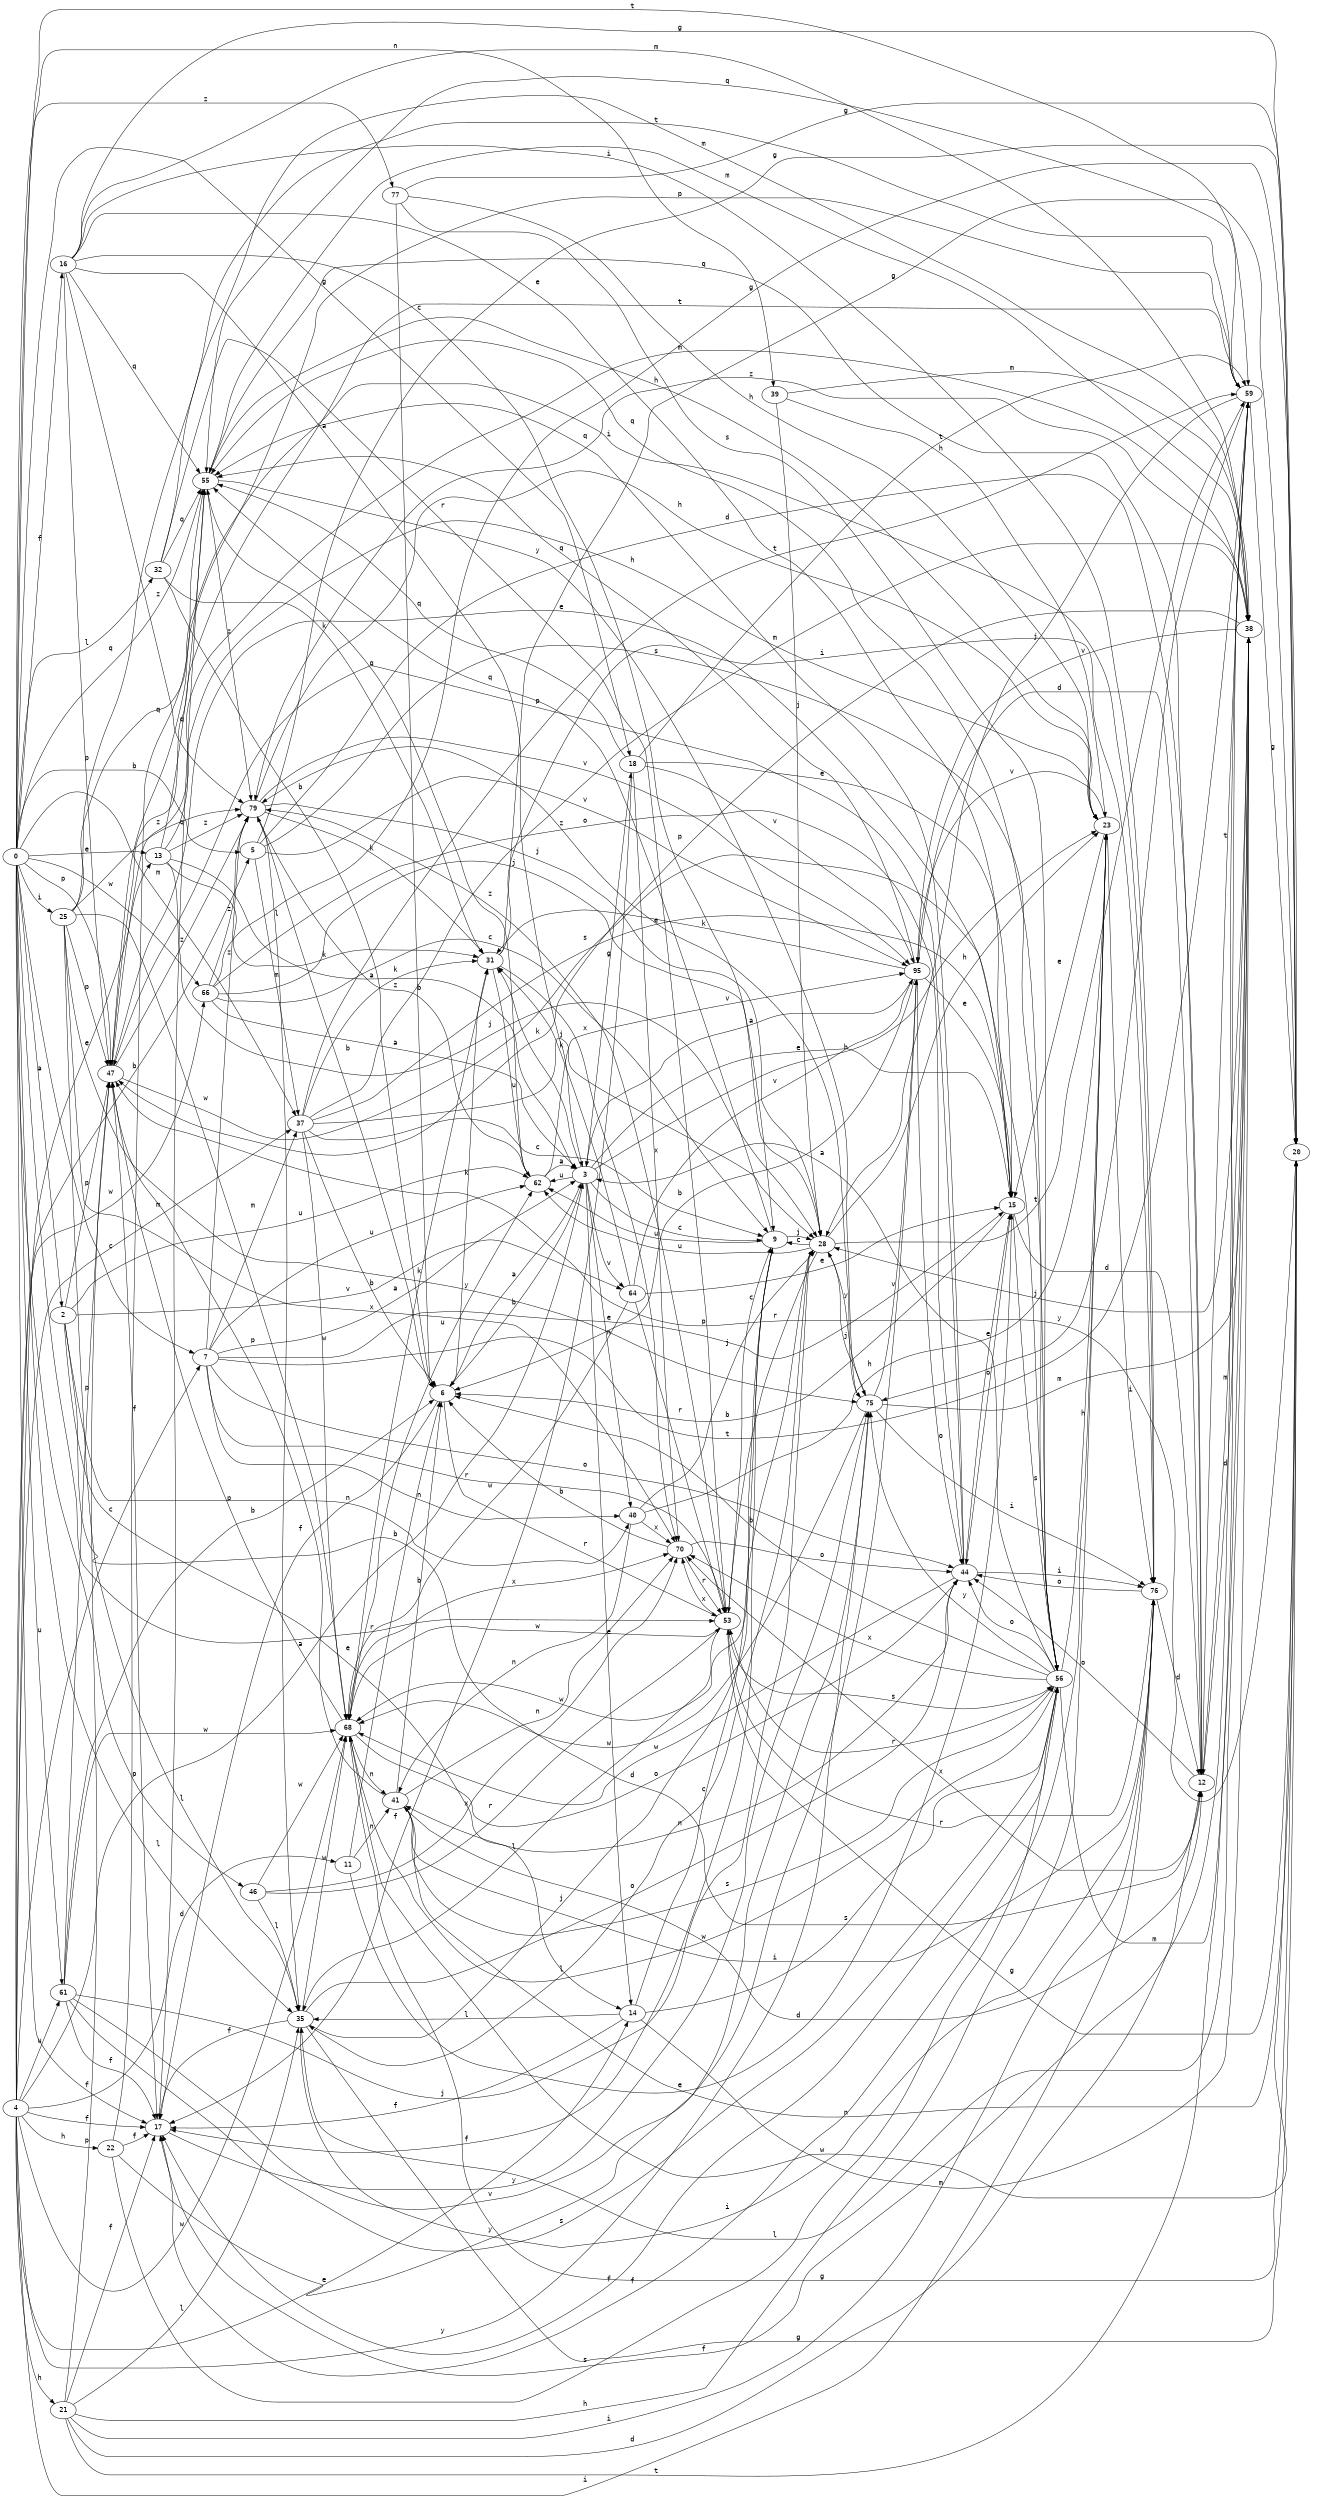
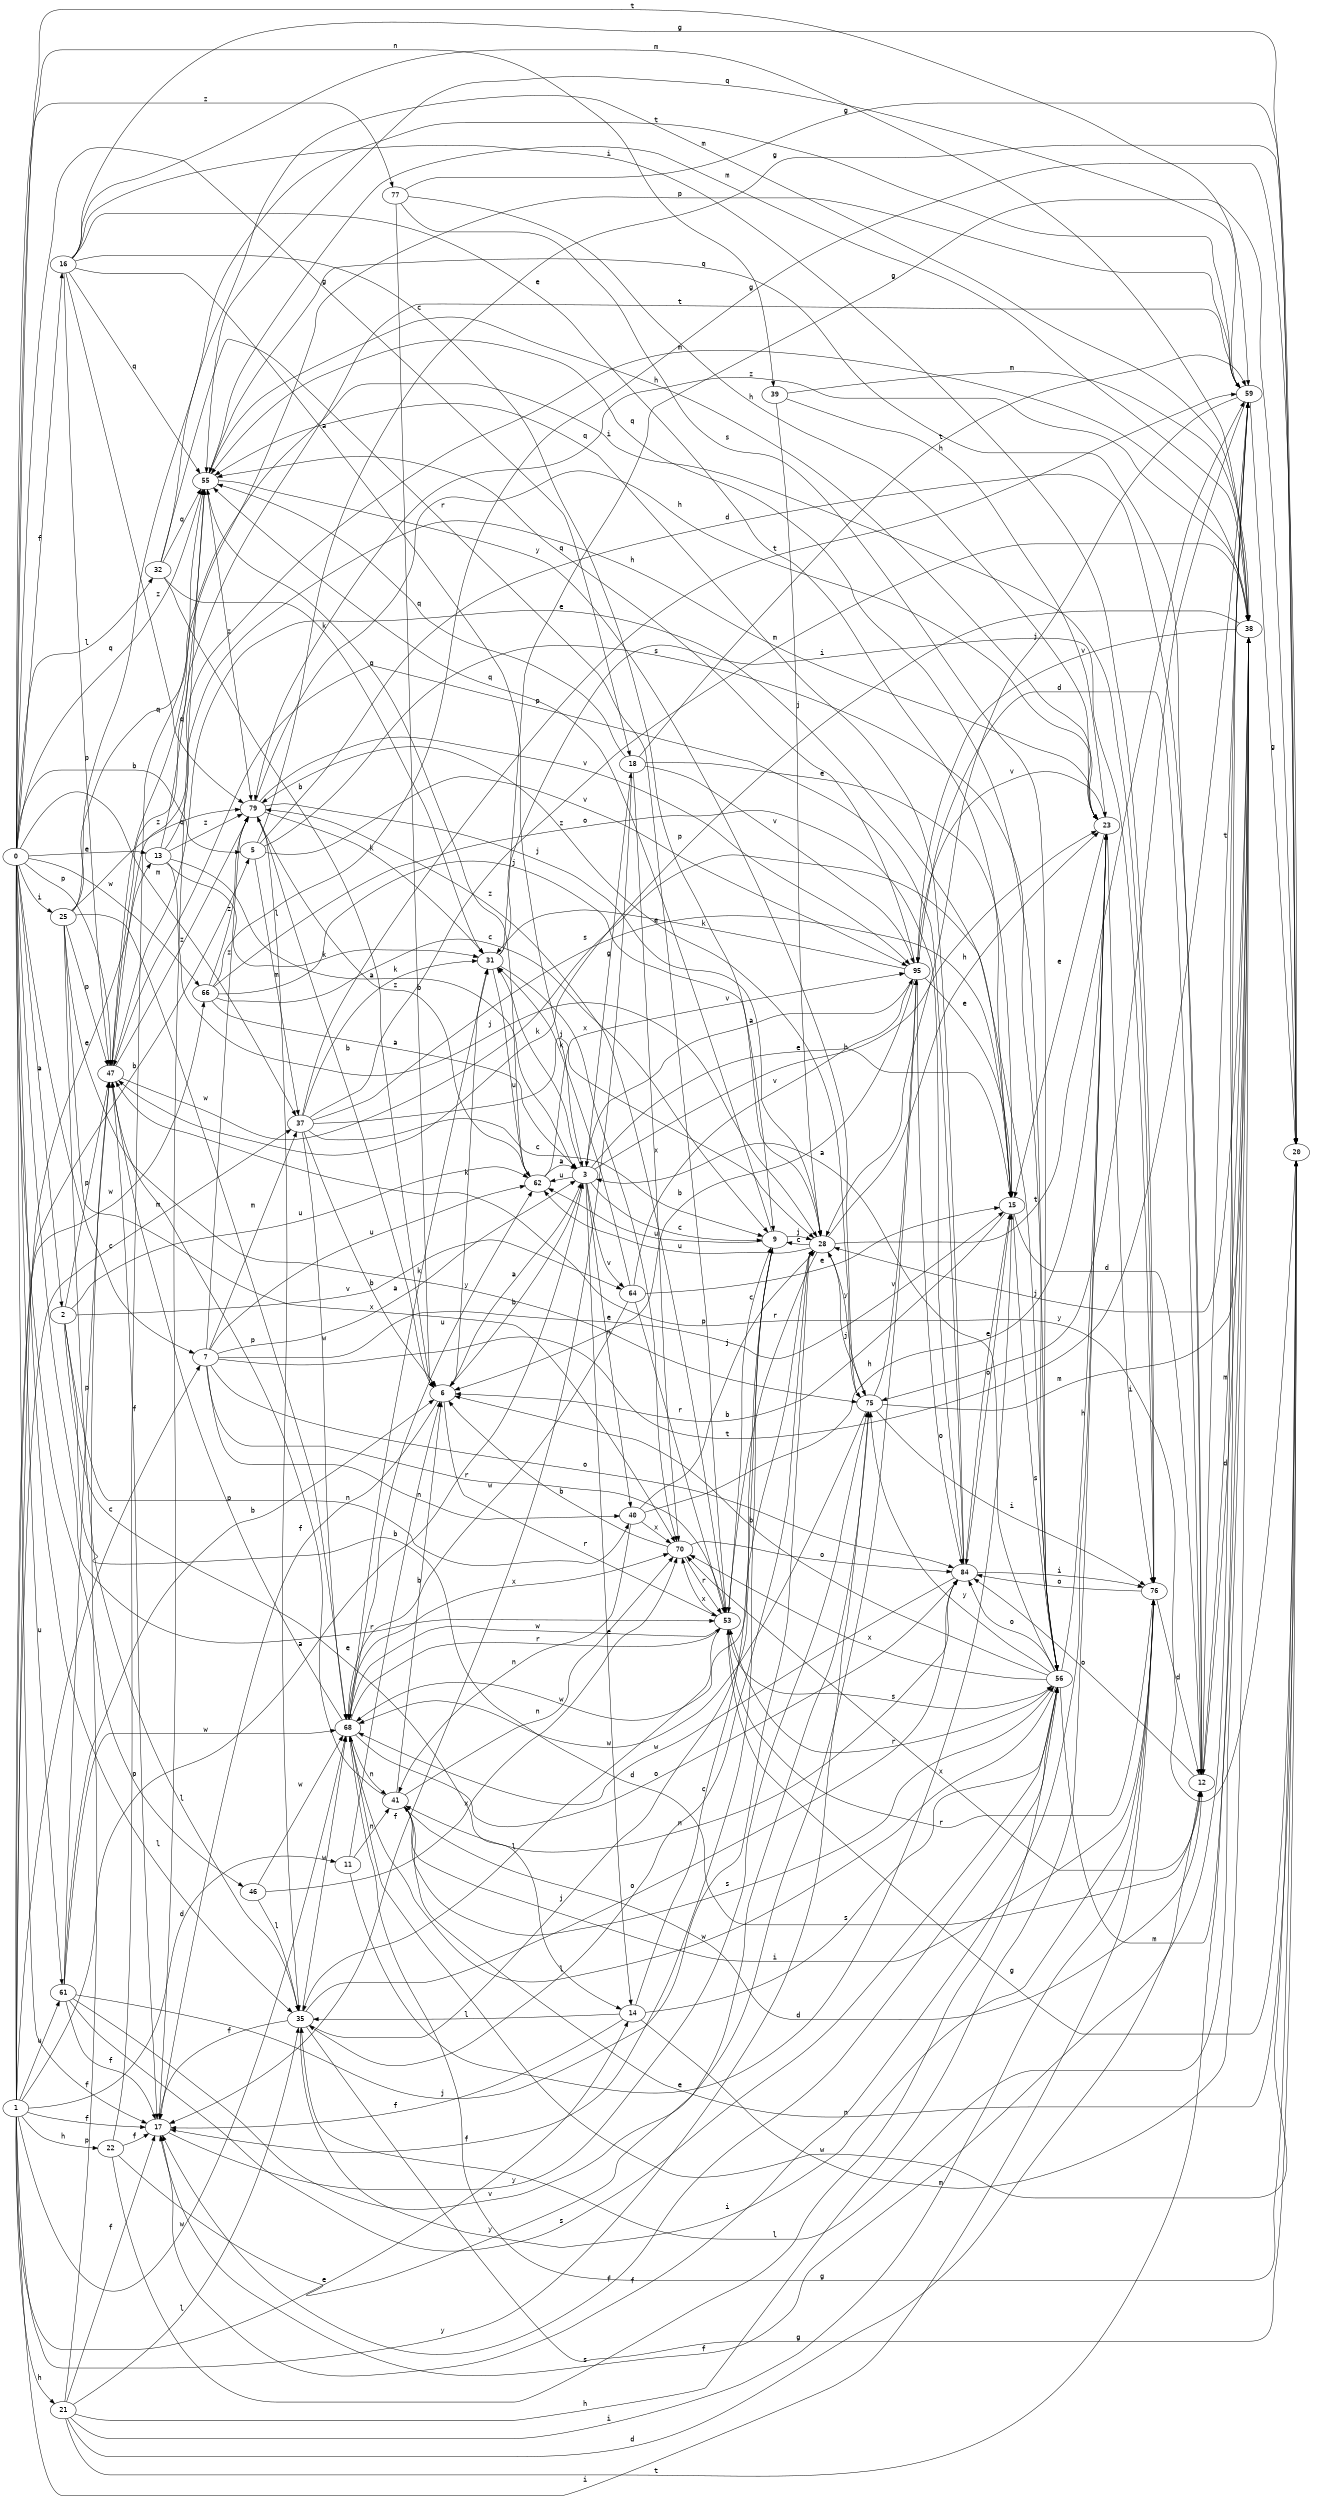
(965, 1573) -> (965, 1573)
(510, 1804) -> (519, 1643)
(16, 2108) -> (16, 2108)
